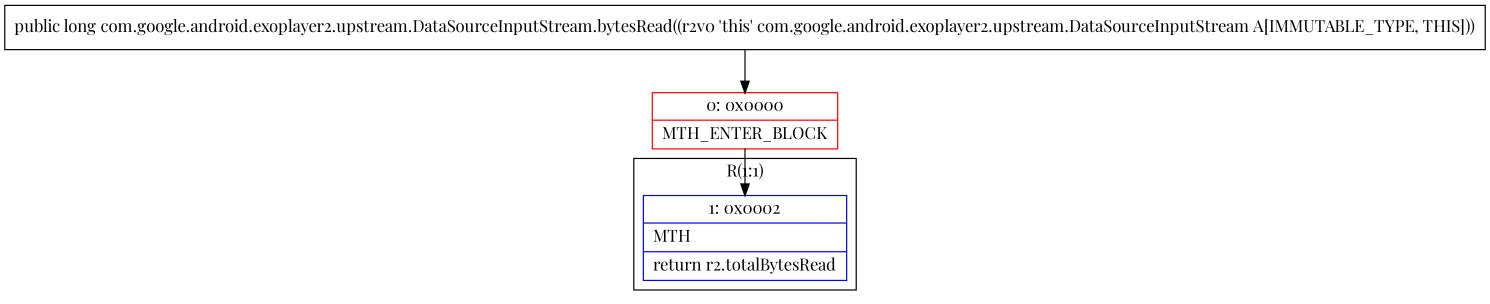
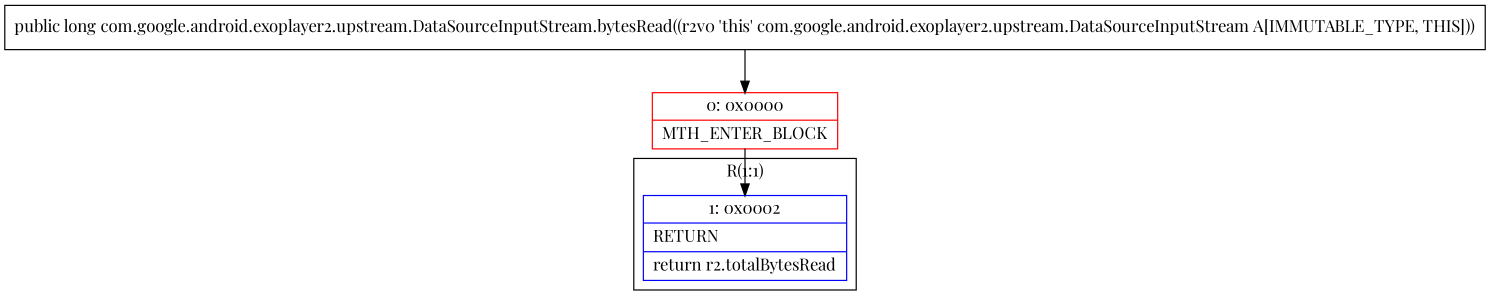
(672, 237) -> (686, 237)
